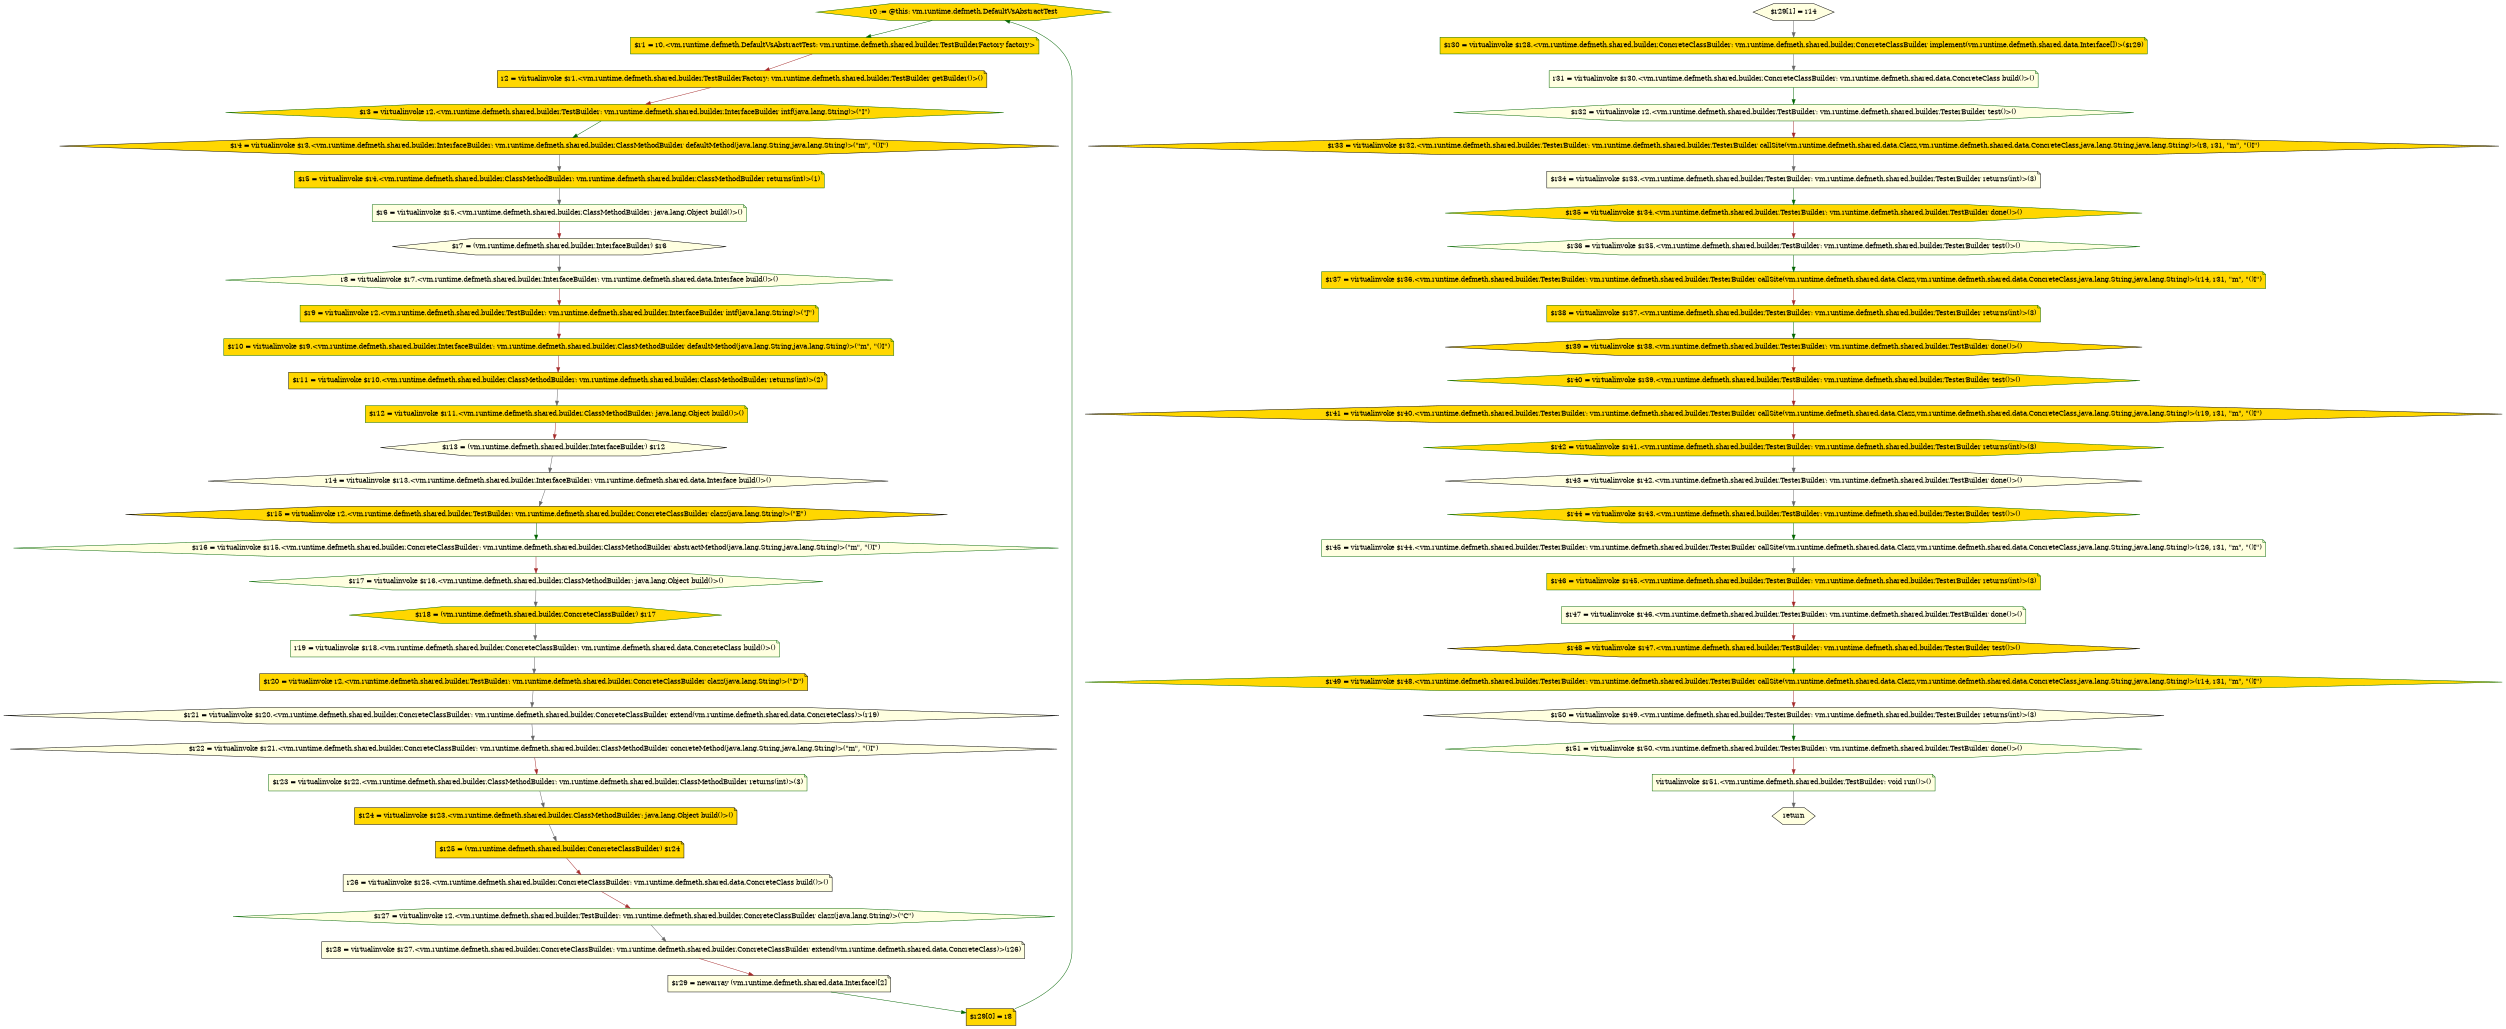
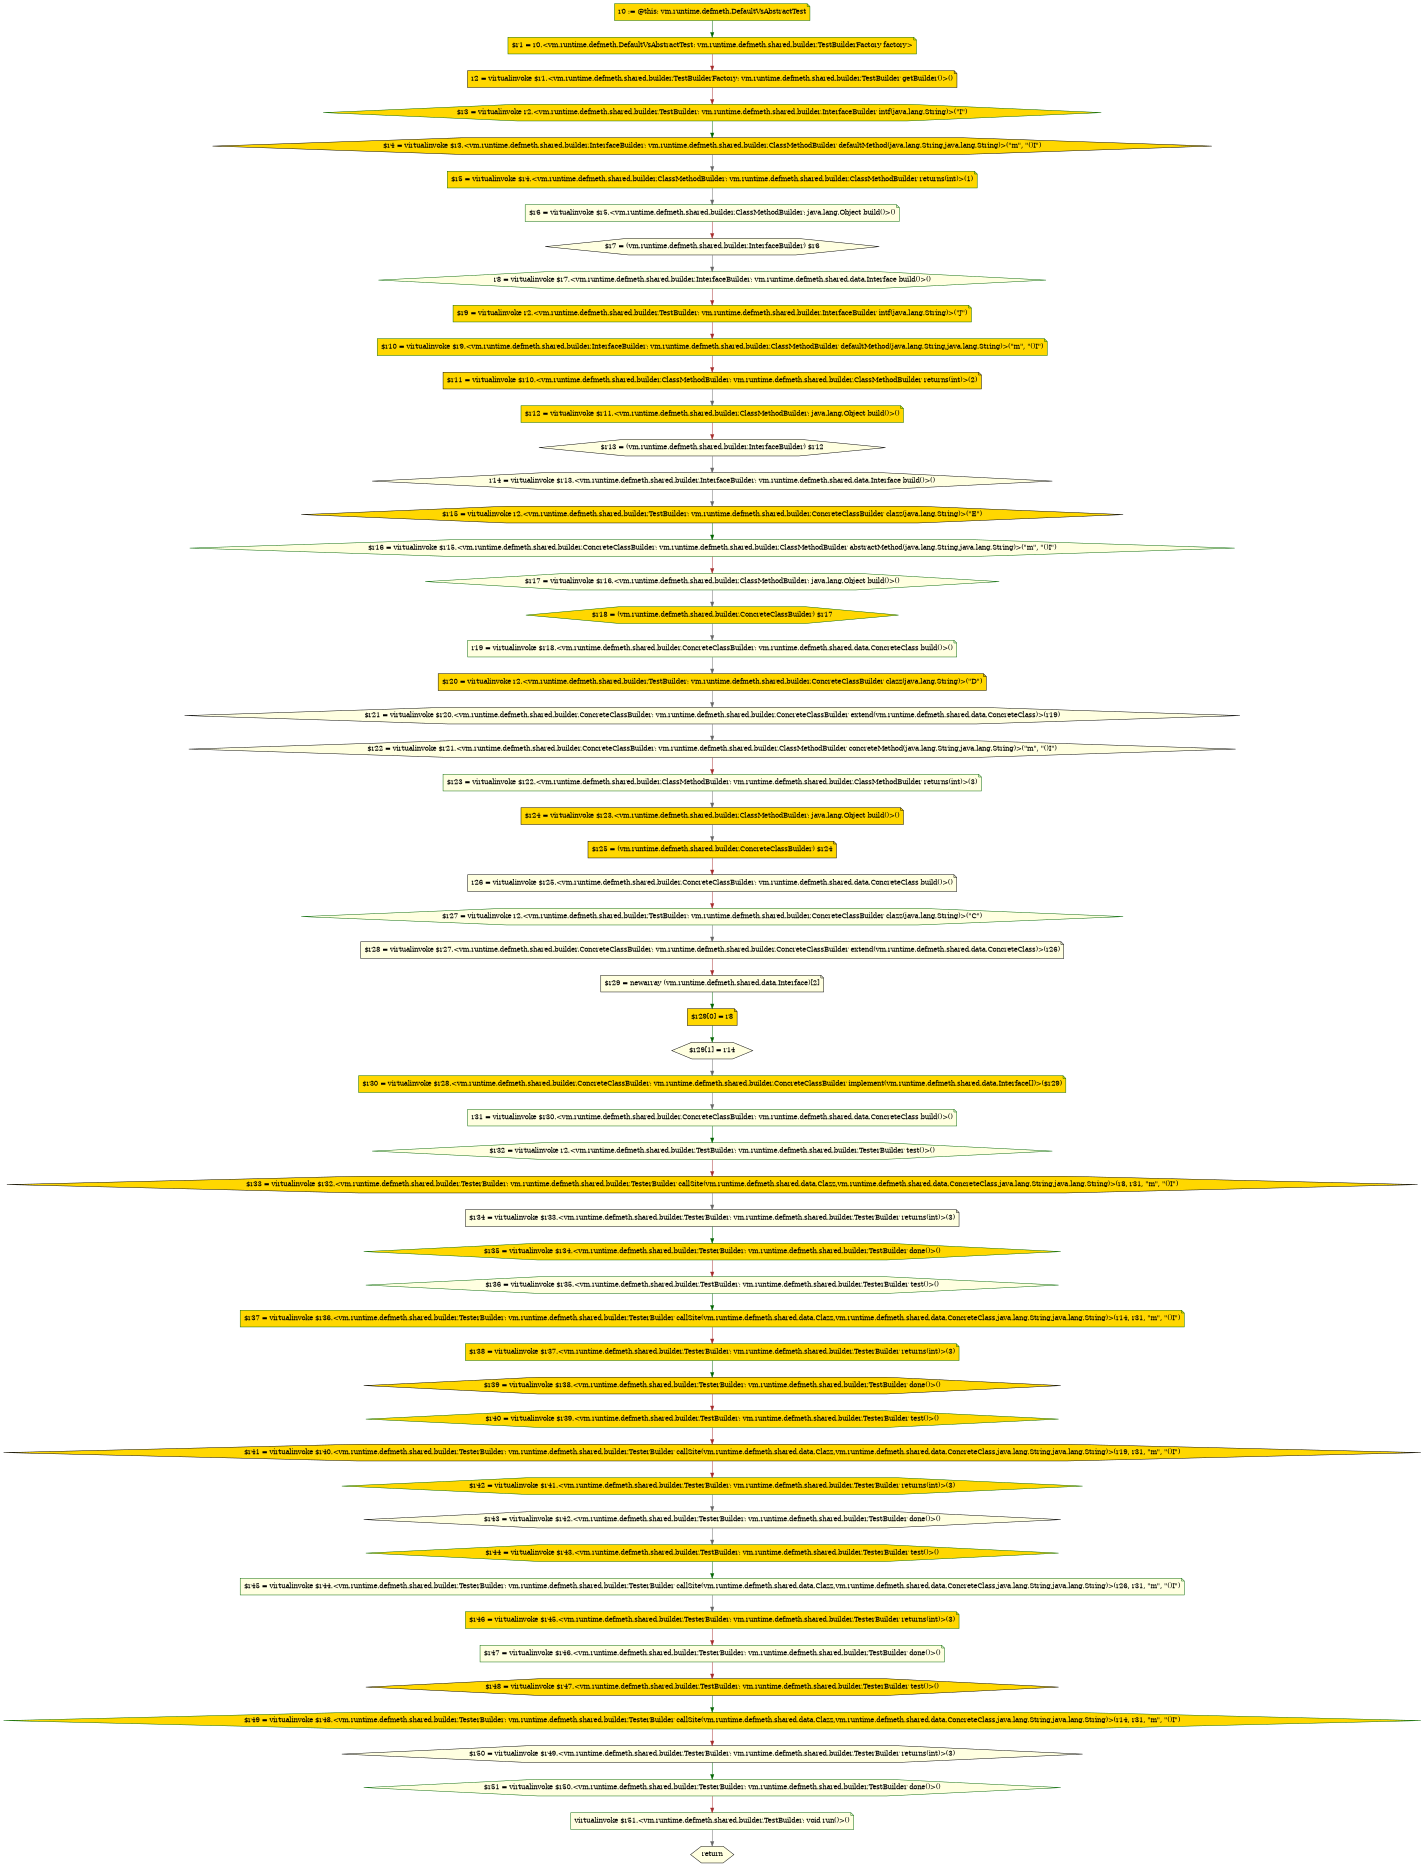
(964, 12) -> (712, 12)
(1072, 513) -> (712, 1032)
